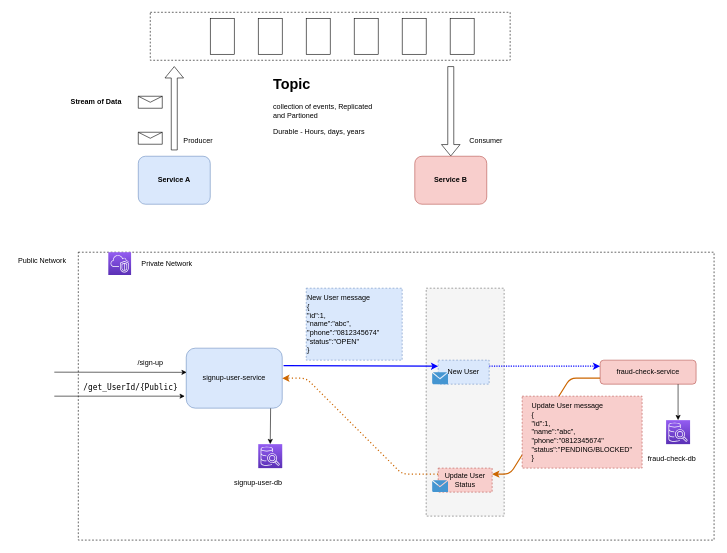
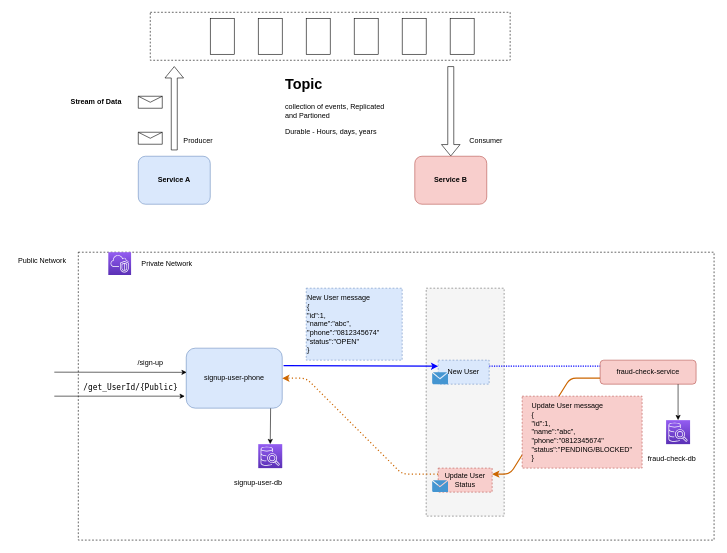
(327, 108) -> (339, 108)
(593, 366) -> (595, 366)
(234, 378) -> (234, 378)
